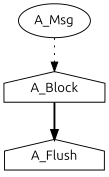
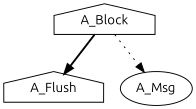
(54, 50) -> (127, 50)
